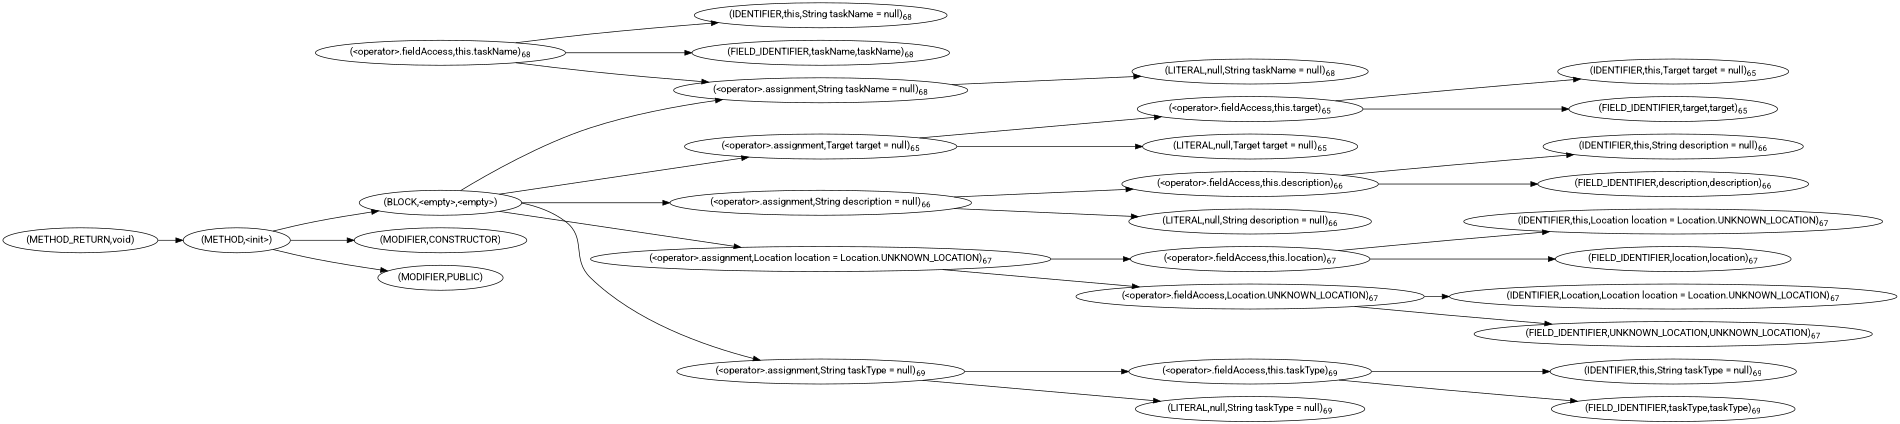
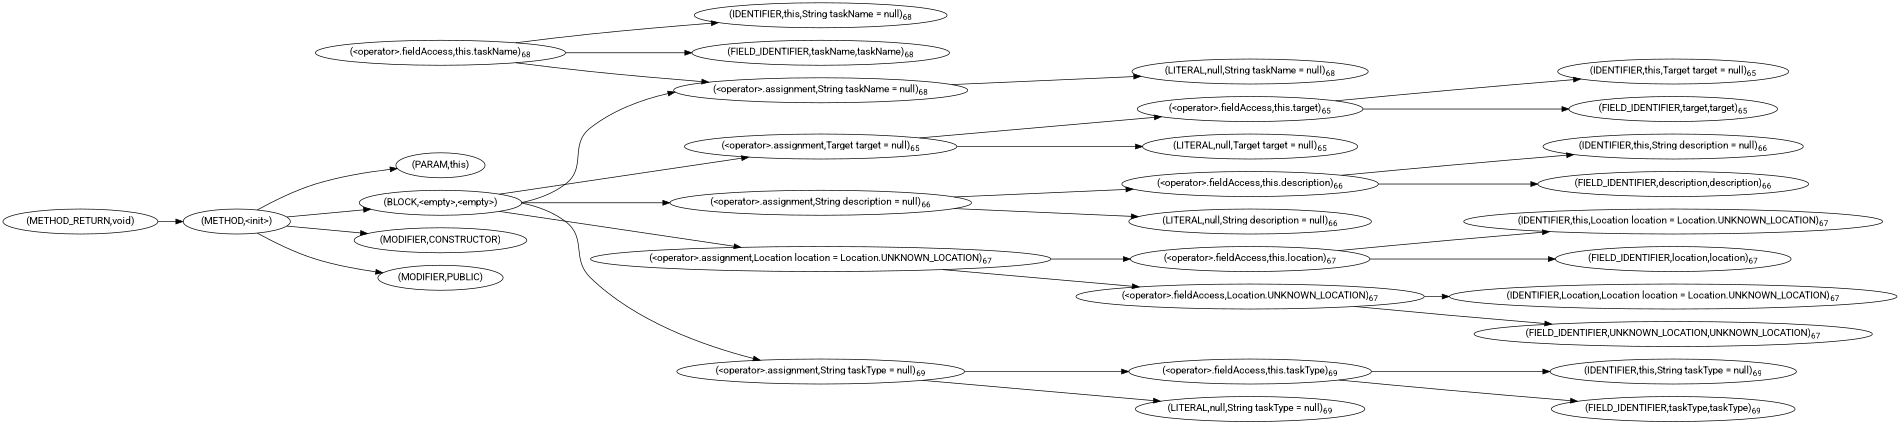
none -> (440, 165)
